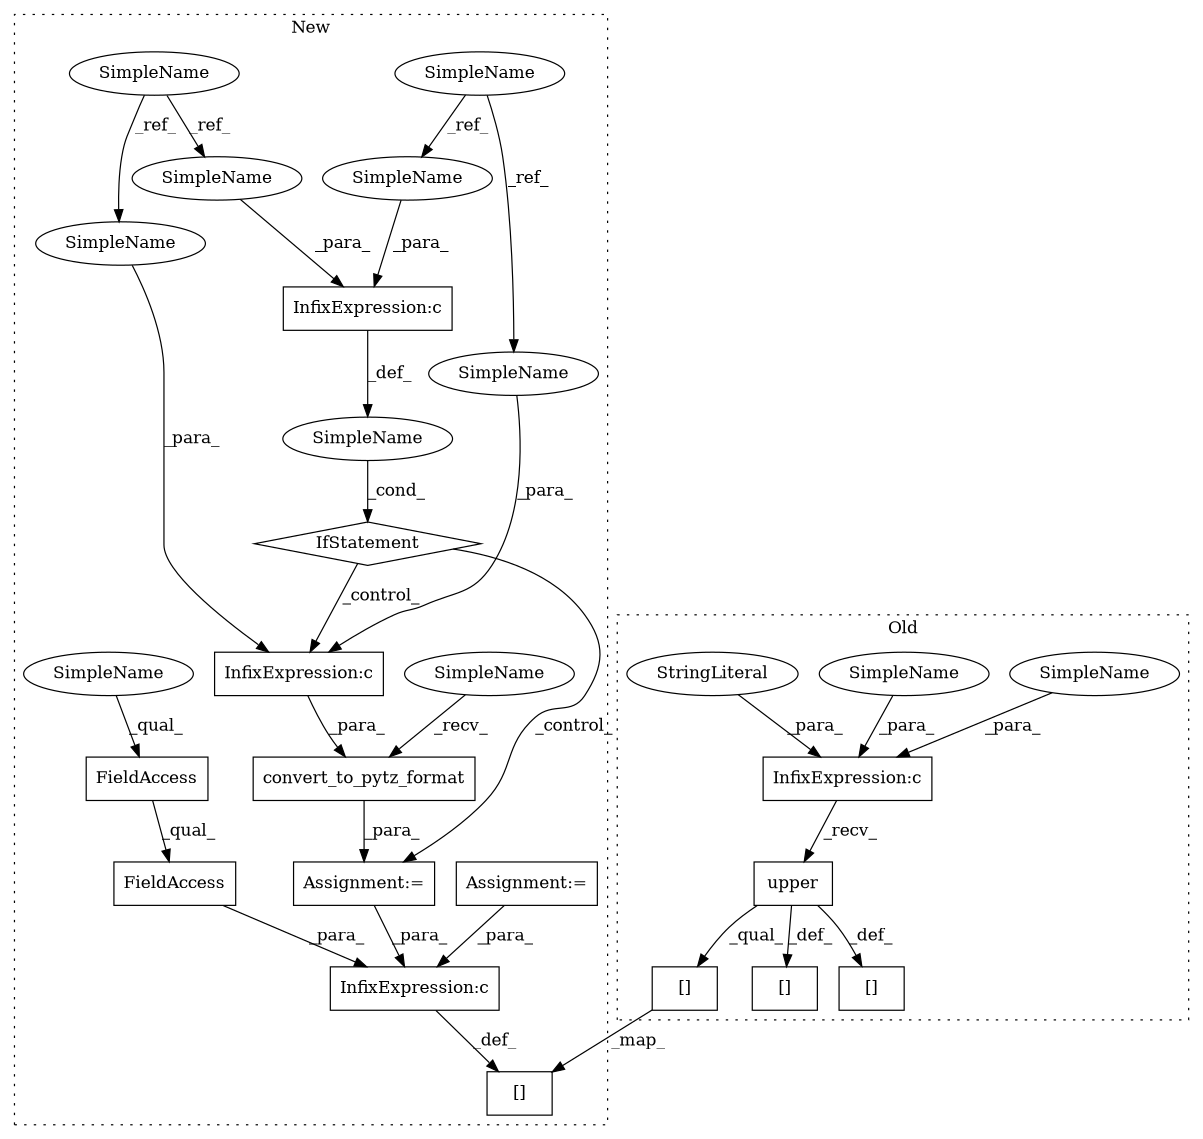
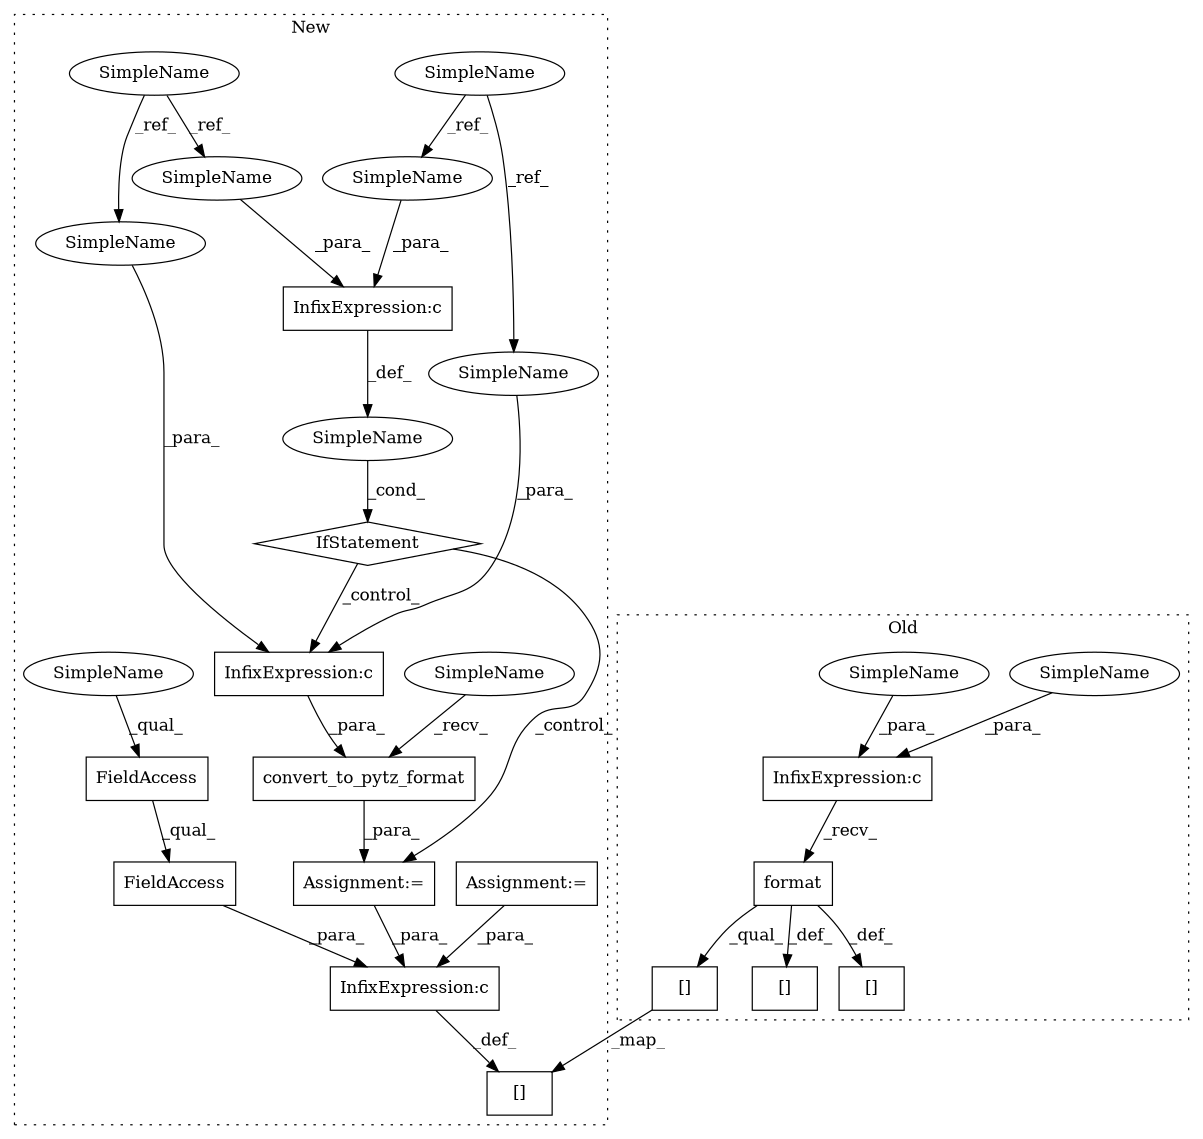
(712, 674) -> none
(793, 884) -> (793, 884)
